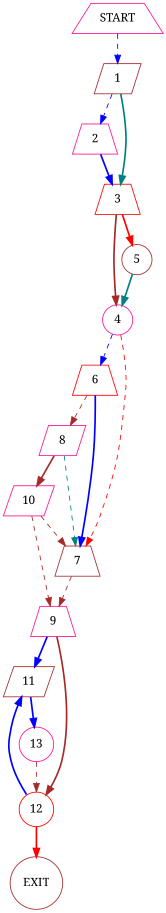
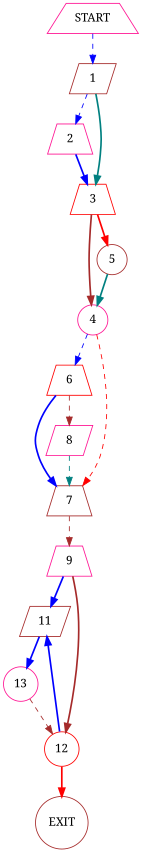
(29, 501) -> none
